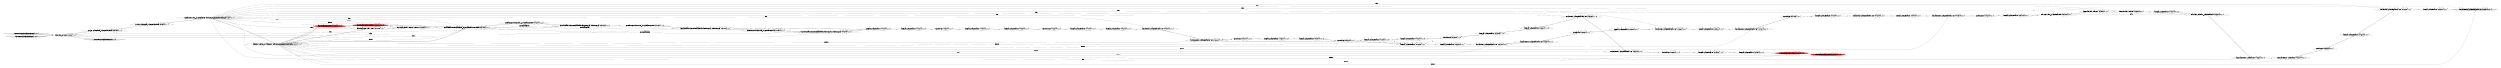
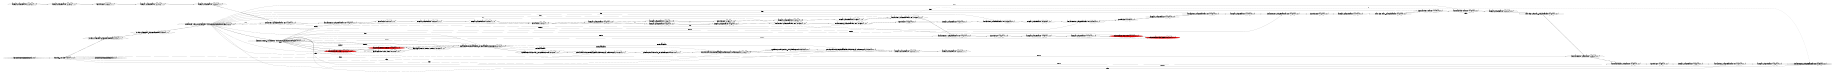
(944, 29) -> none
(26, 34) -> none
